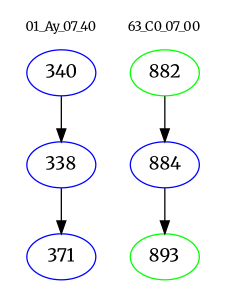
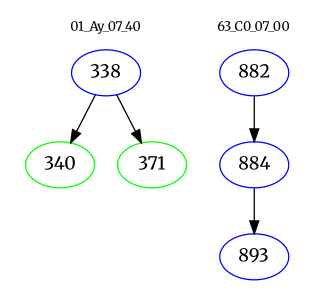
(61, 73) -> (60, 165)
(165, 73) -> (254, 73)
(61, 113) -> (86, 113)
(61, 257) -> (152, 165)
(165, 257) -> (254, 257)
